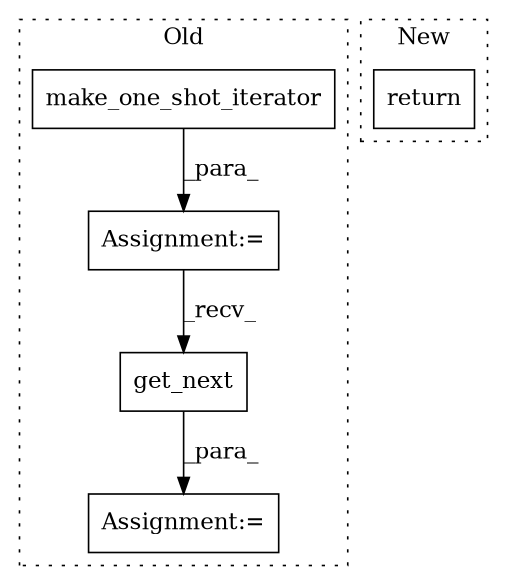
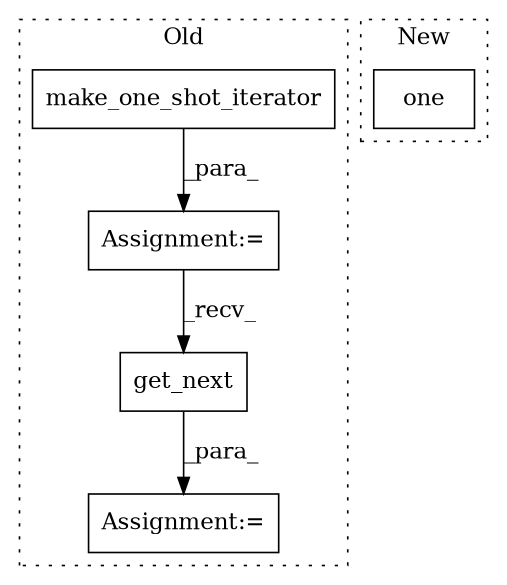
(424, 99) -> (424, 99)
